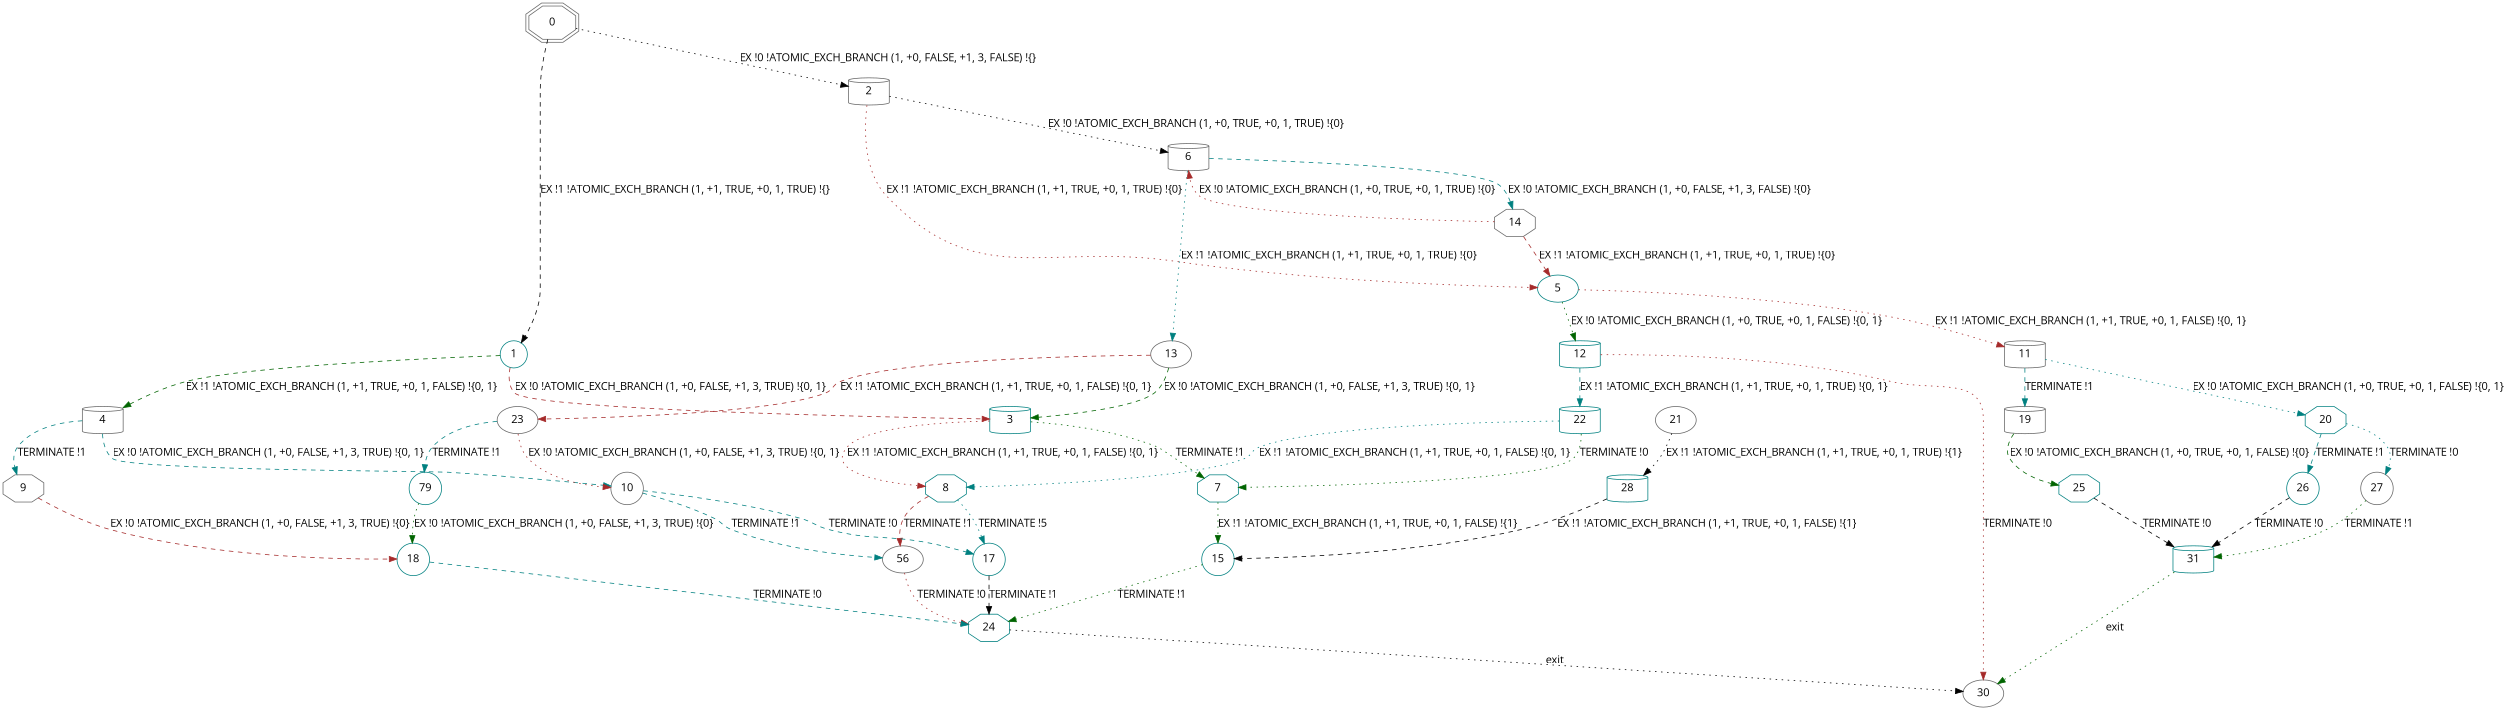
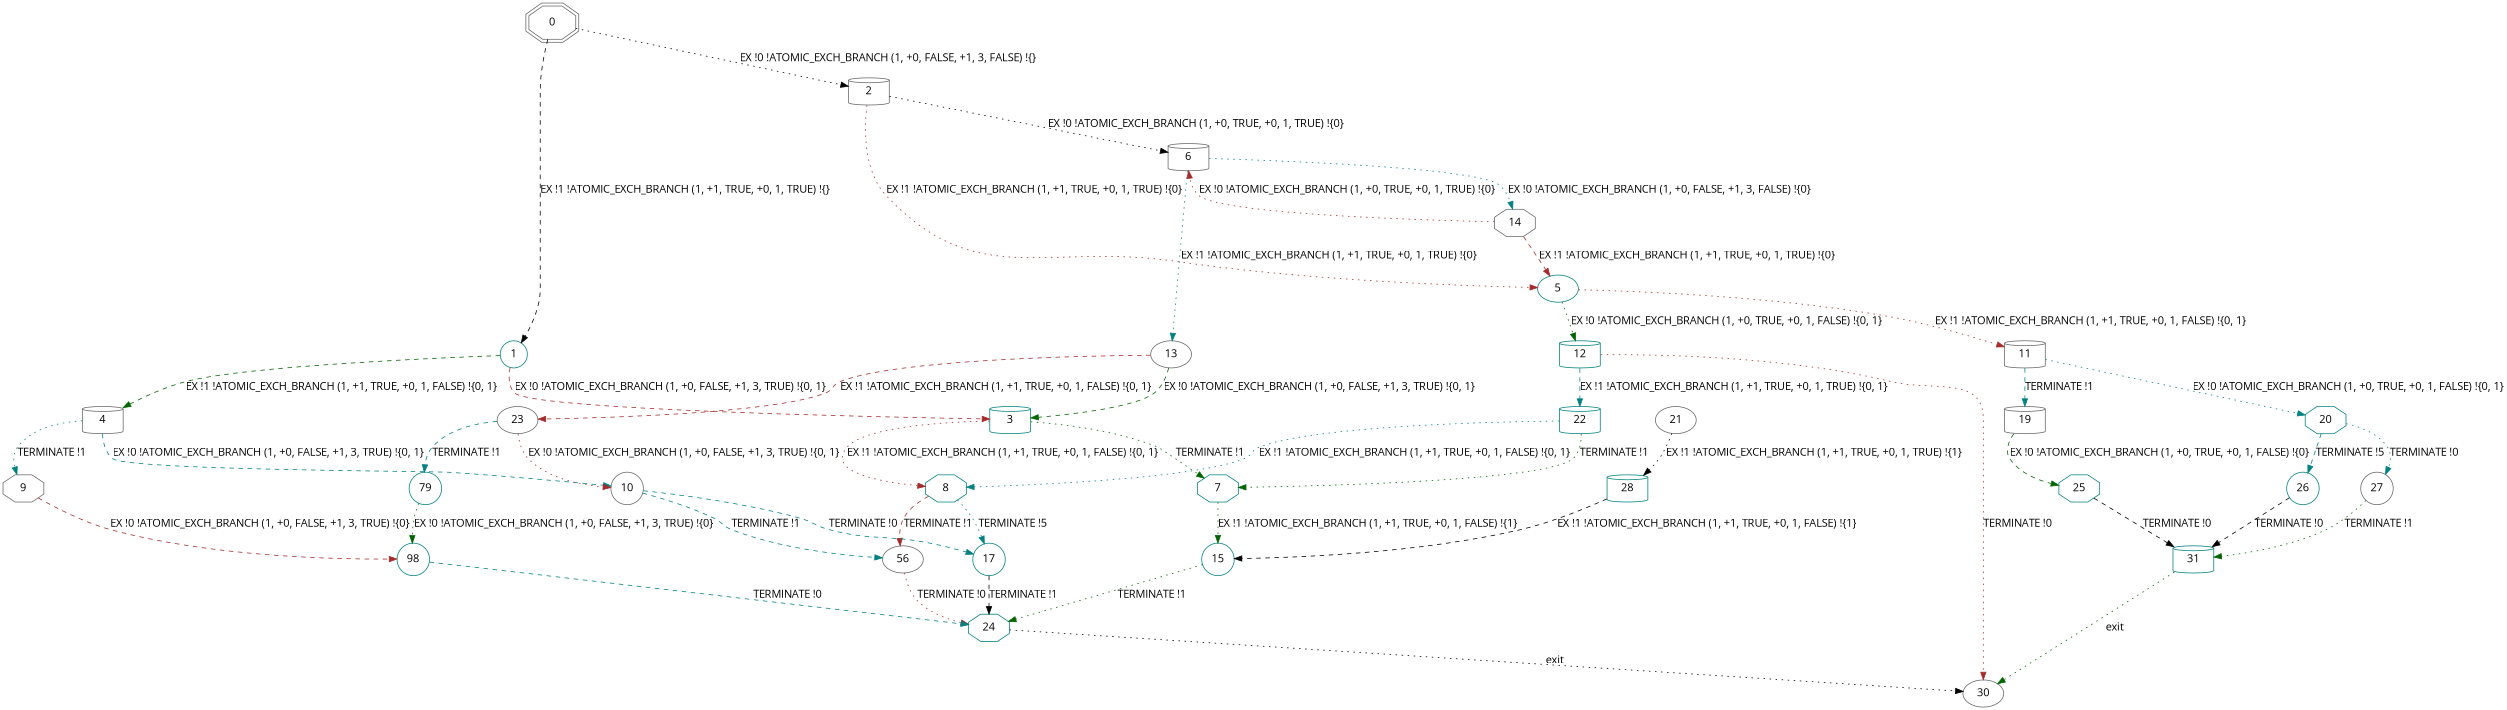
(1365, 166) -> (1365, 166)
(37, 431) -> (37, 431)
(1614, 453) -> (1614, 453)
(2350, 453) -> (2350, 453)
(413, 559) -> (413, 559)
